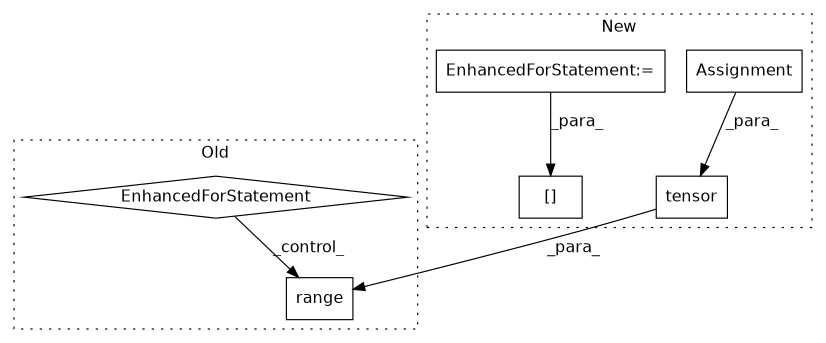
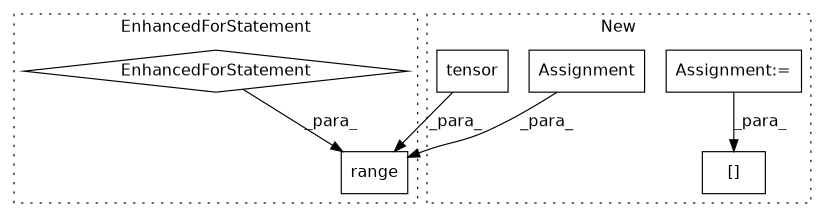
(551, 71) -> (734, 71)
(720, 129) -> (491, 129)
(216, 153) -> (216, 27)
(309, 248) -> (331, 122)
